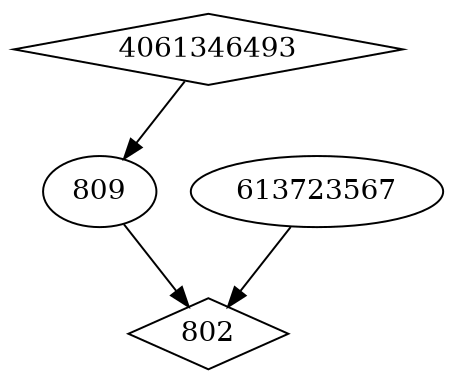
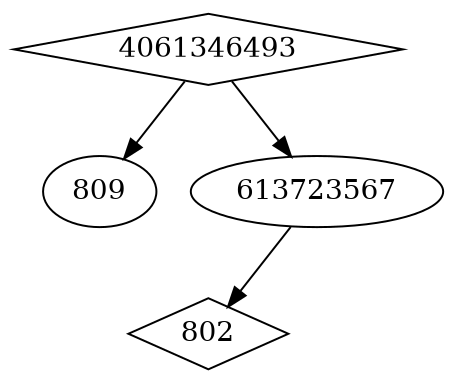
none -> (255, 111)
(150, 257) -> none
